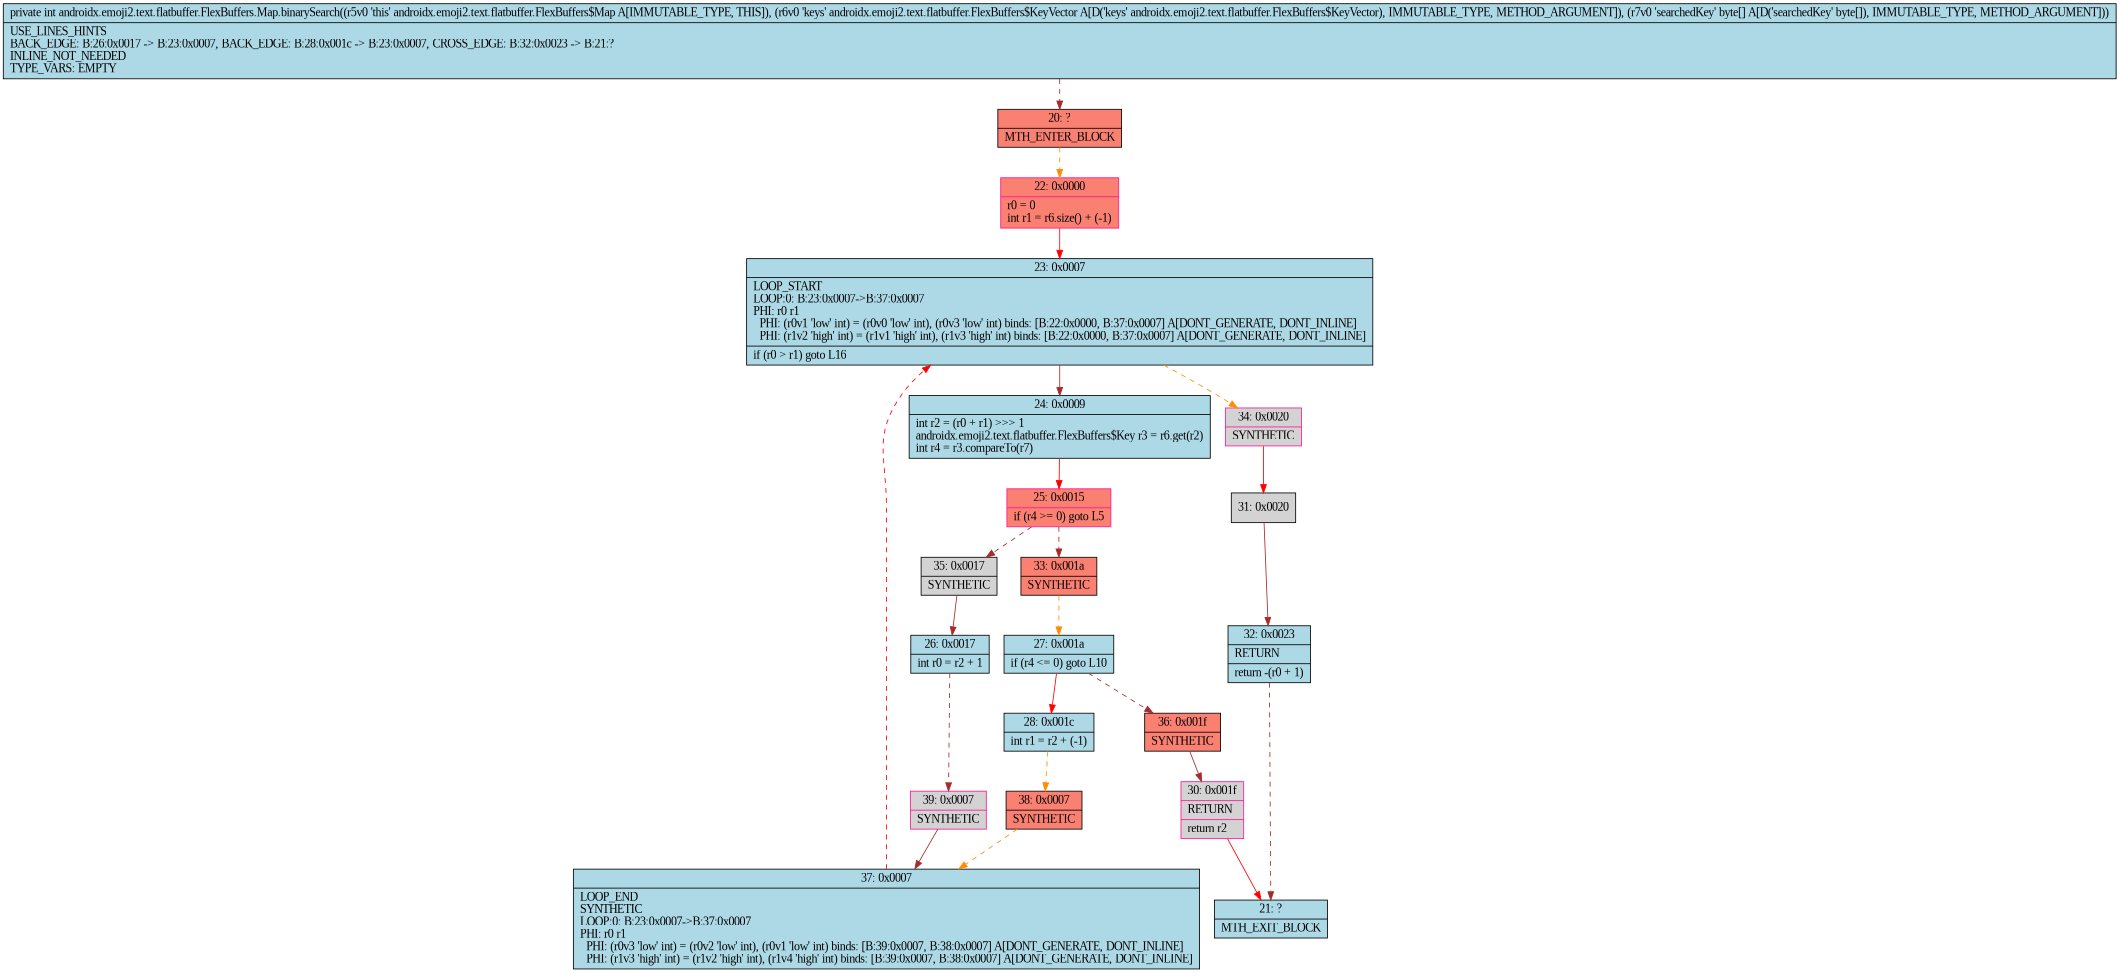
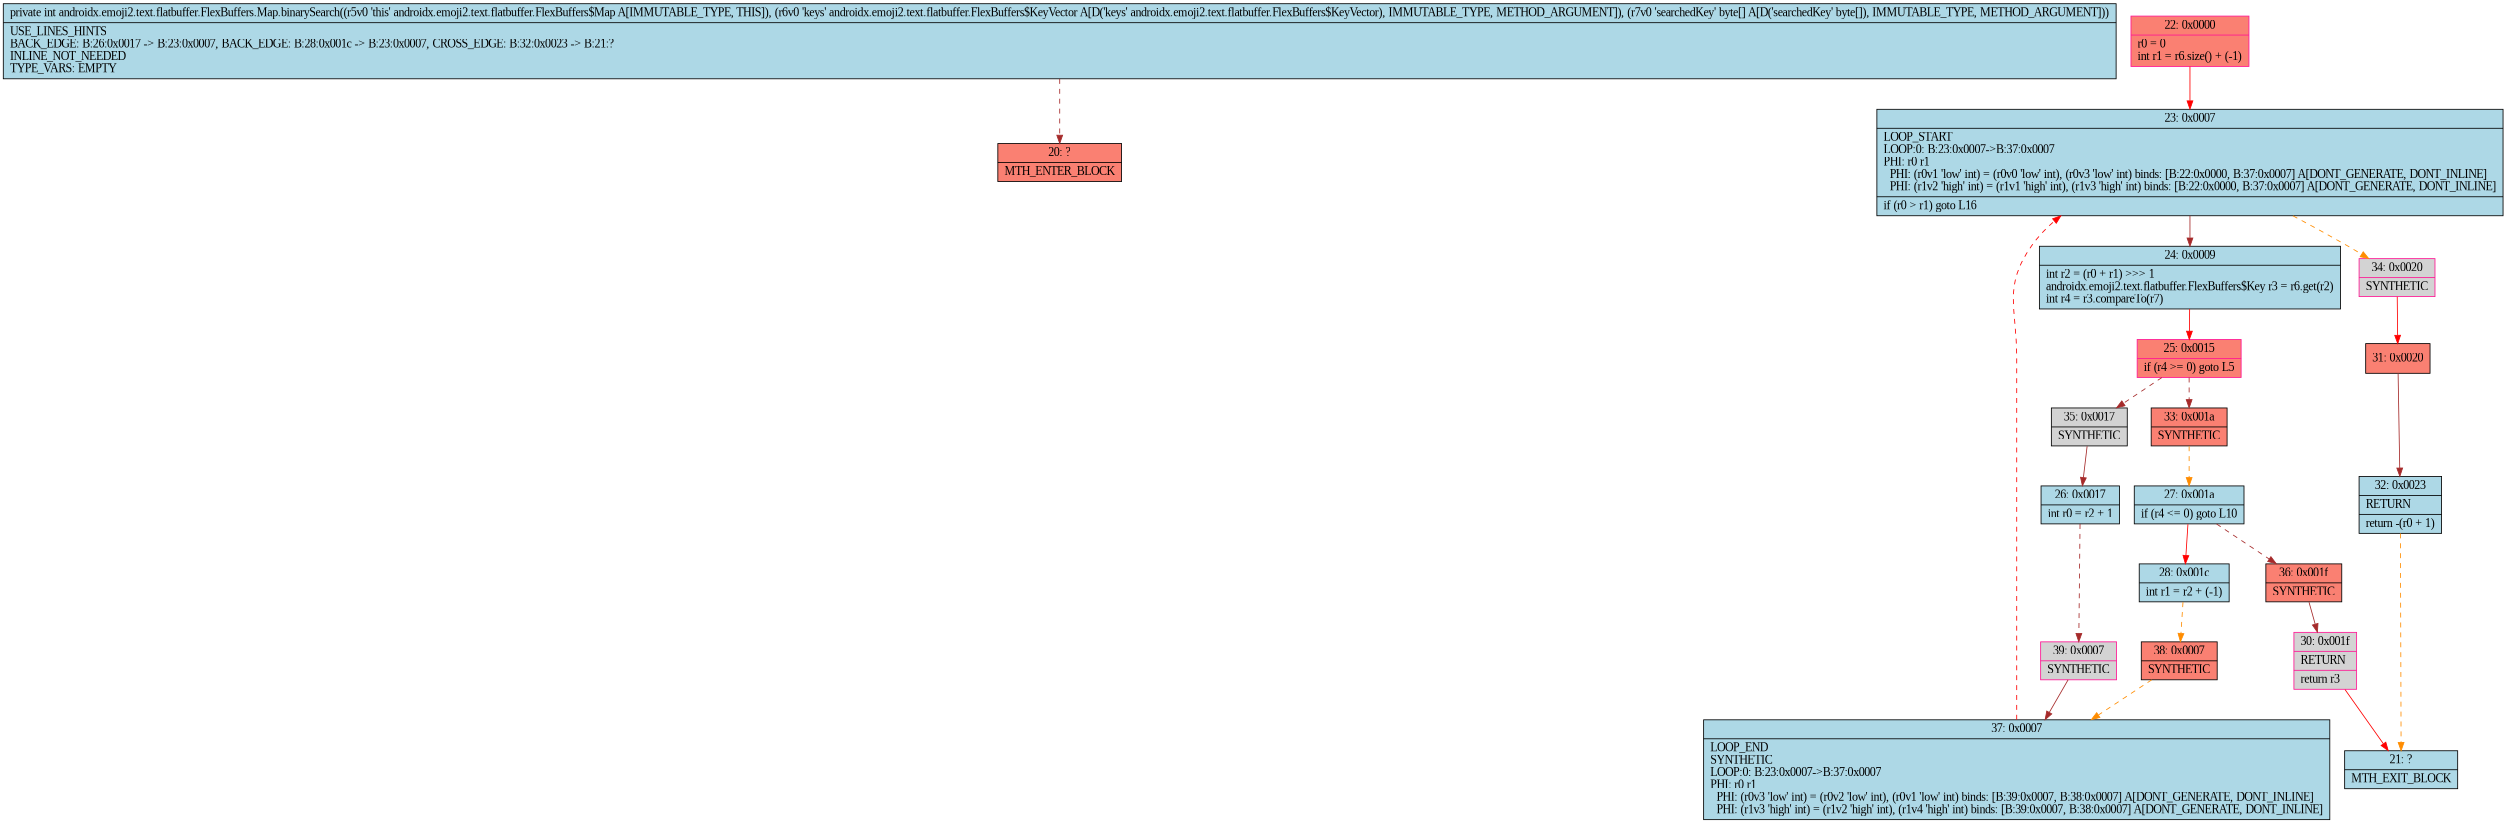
(1060, 158) -> none
(1263, 508) -> (2398, 358)
(1270, 787) -> (2401, 638)
(1207, 829) -> (2320, 679)
